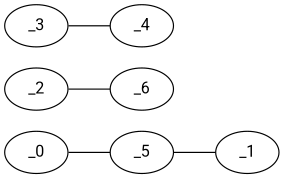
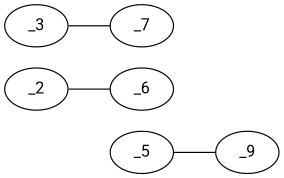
(142, 26) -> (142, 26)
(36, 152) -> none
(247, 152) -> (247, 152)
